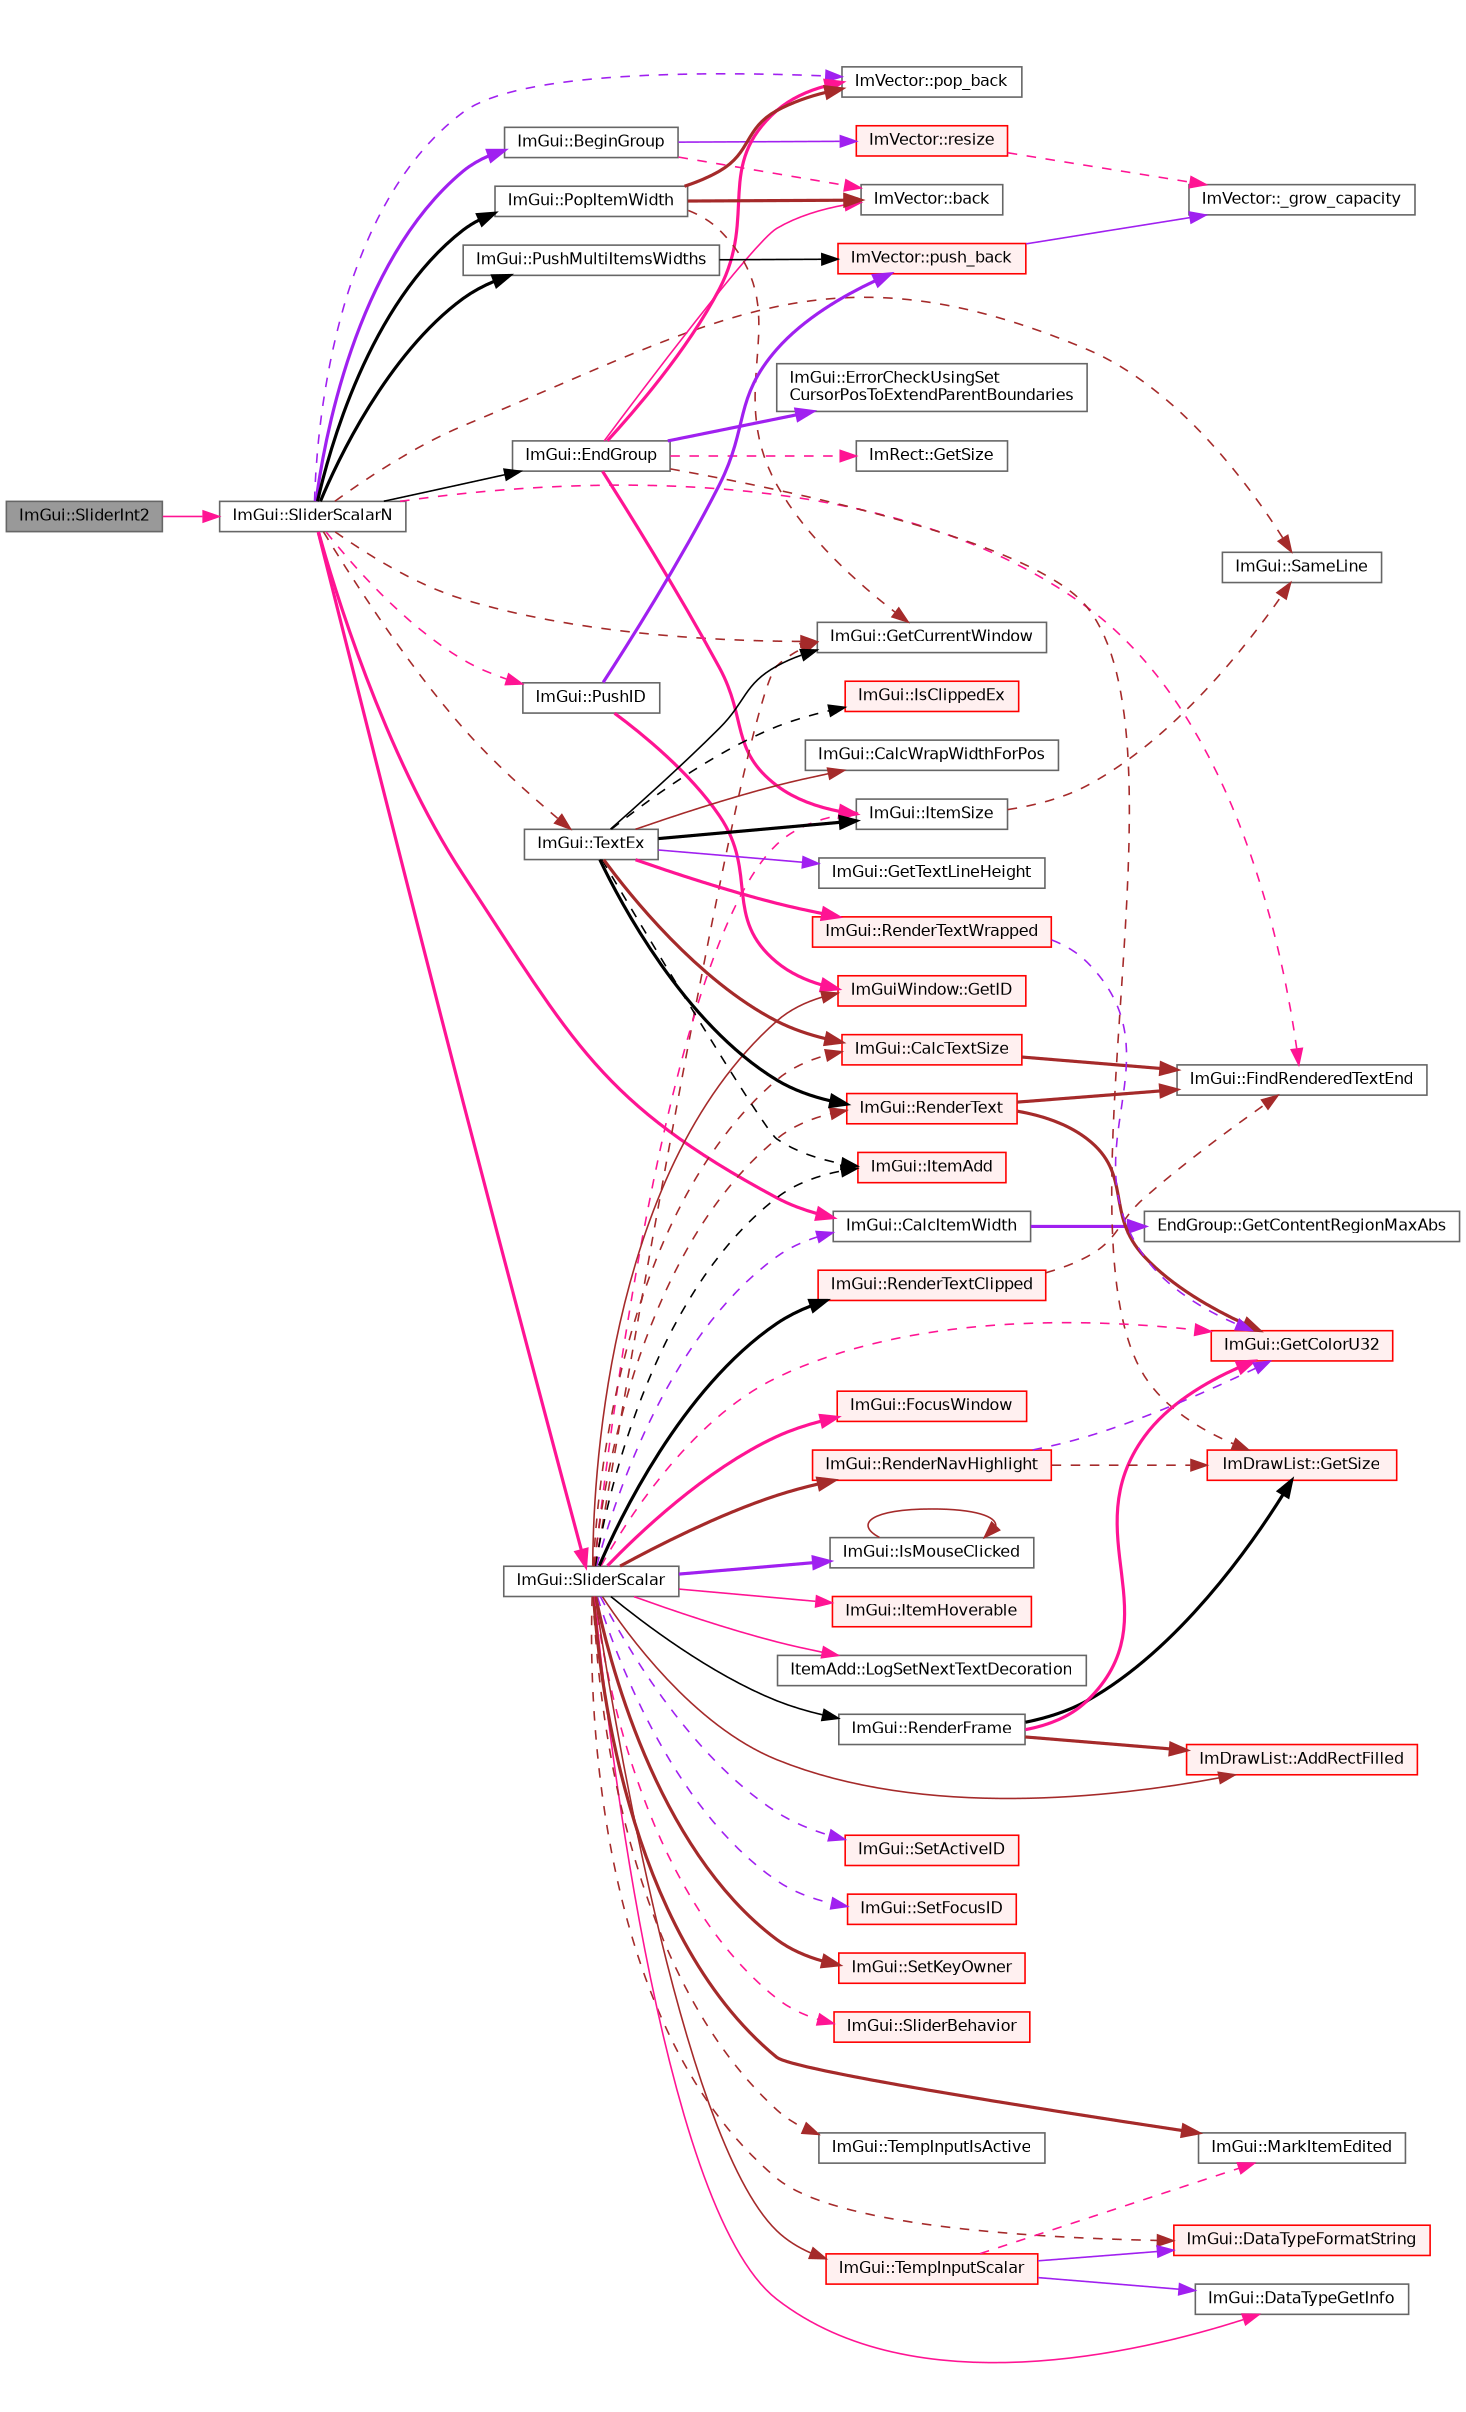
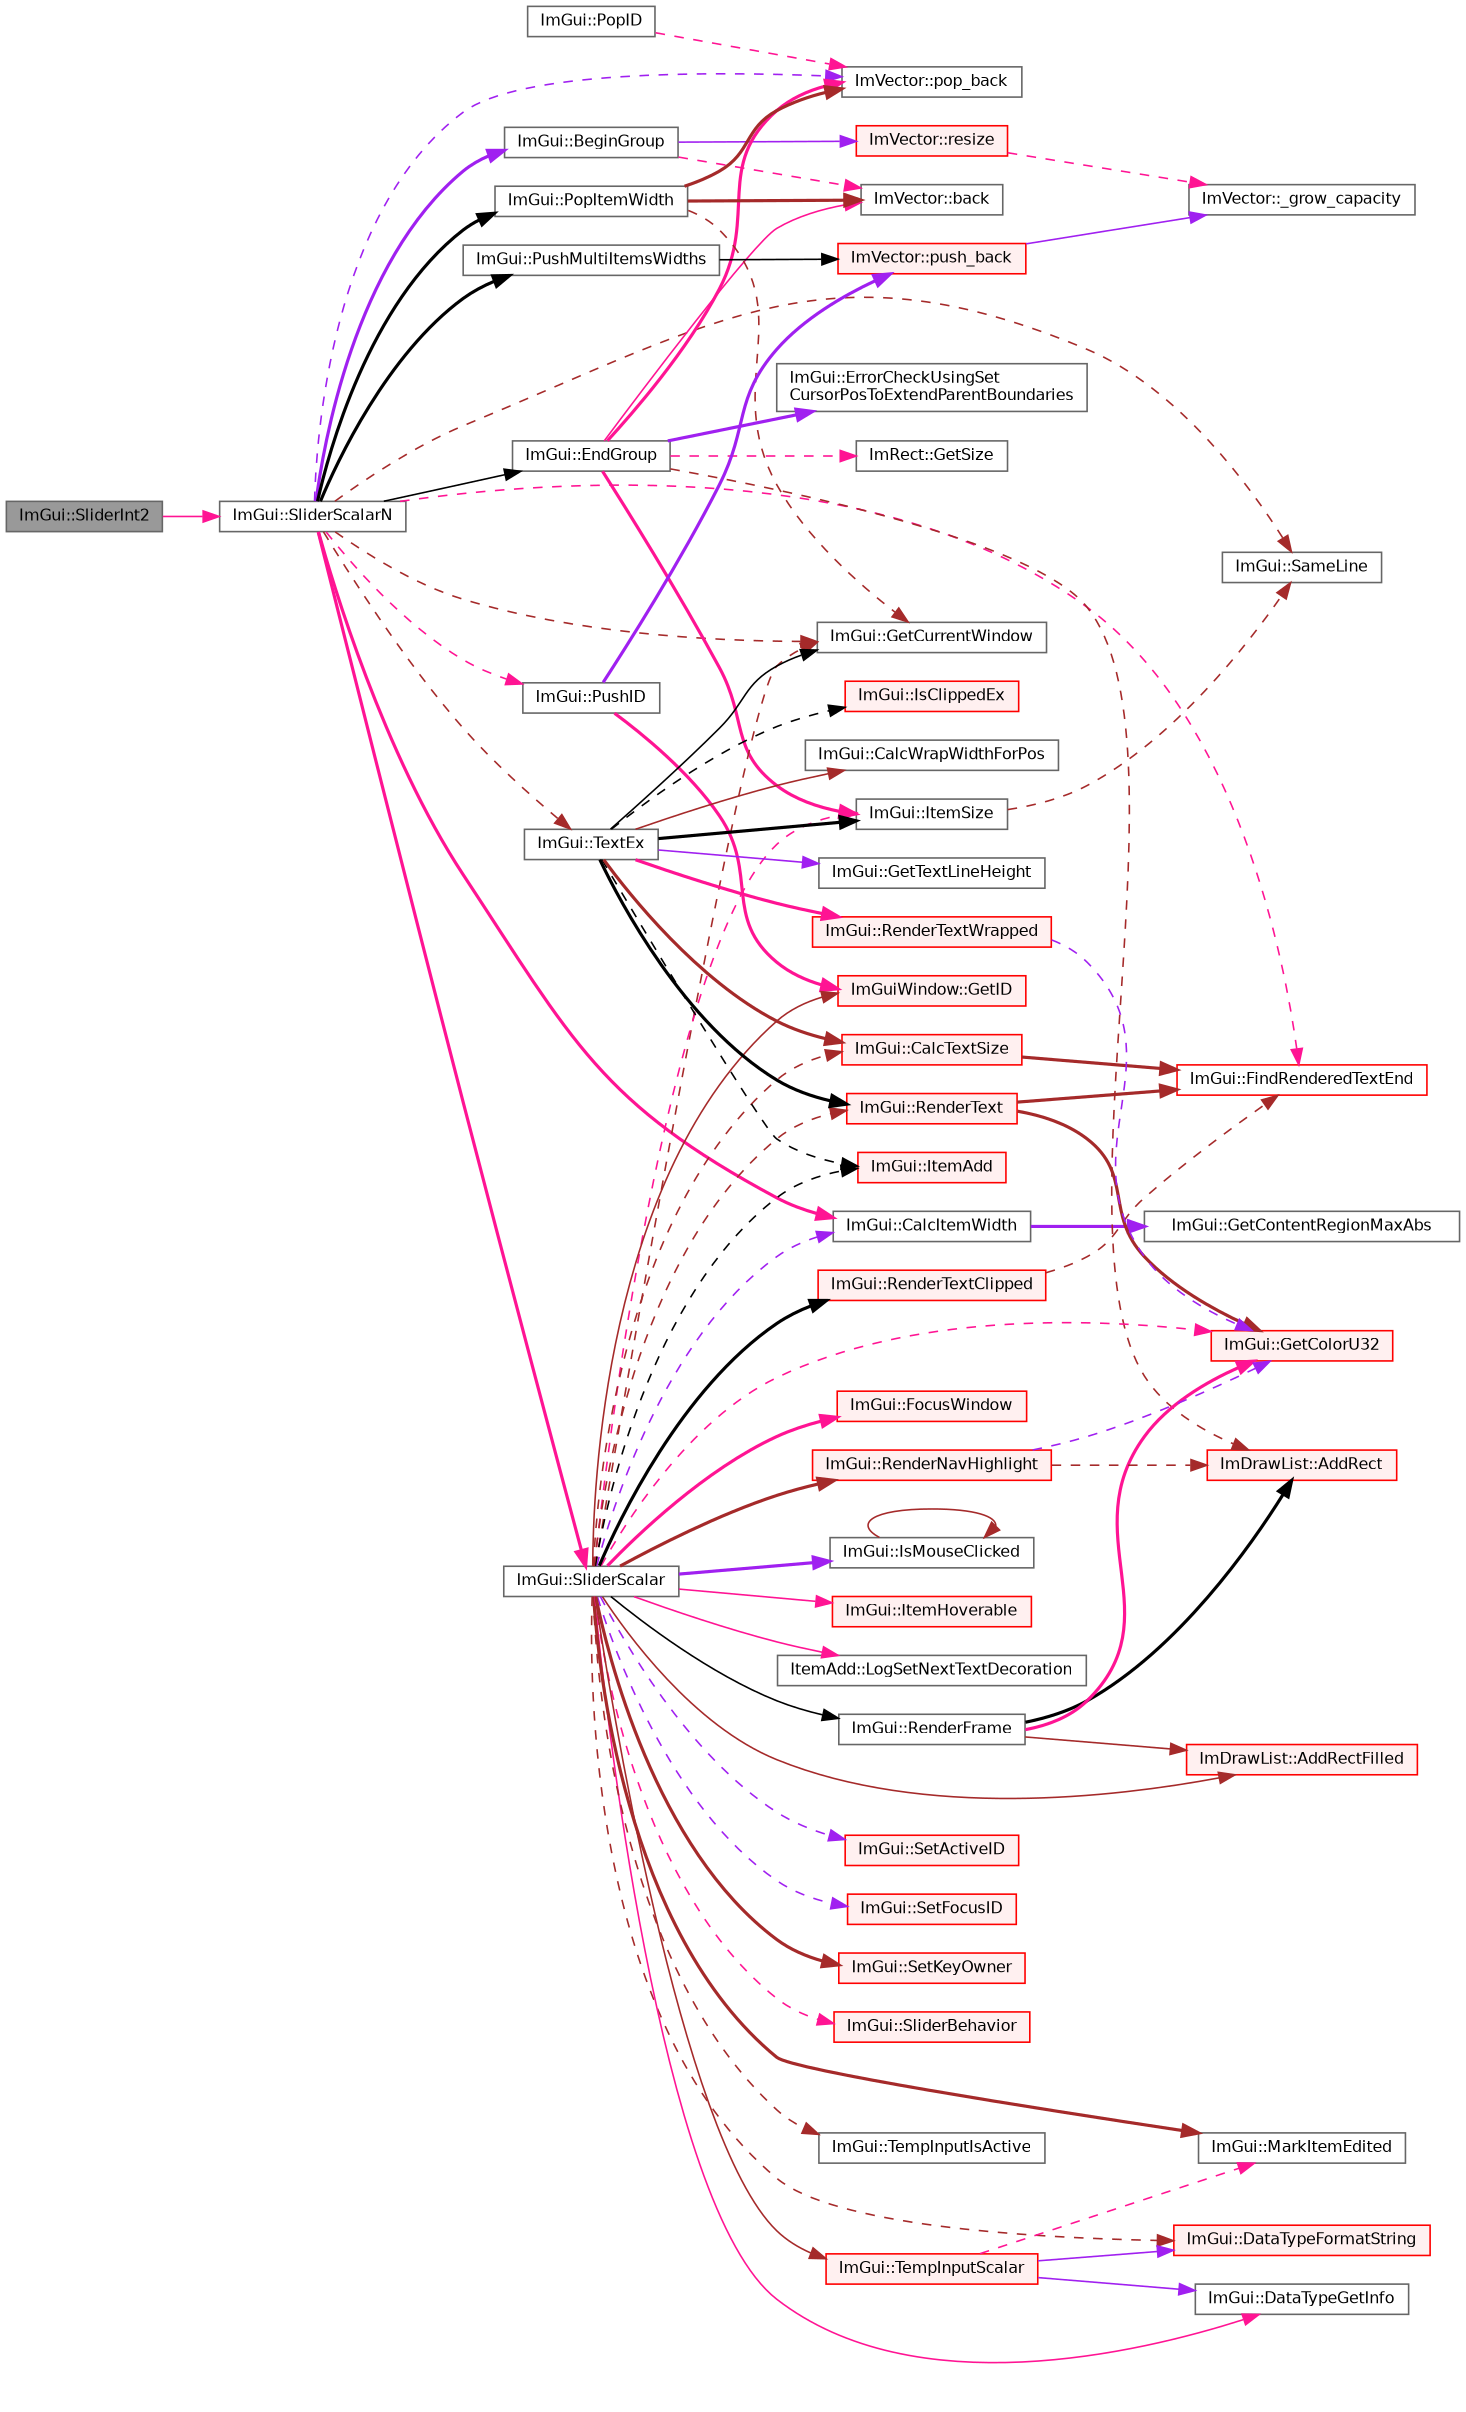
none -> (591, 21)
(1302, 1080) -> (1302, 1080)
(1302, 1226) -> (1302, 1226)
(1302, 1465) -> (1302, 1465)
(1098, 1743) -> (1098, 1743)
